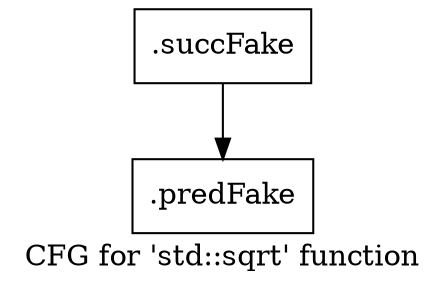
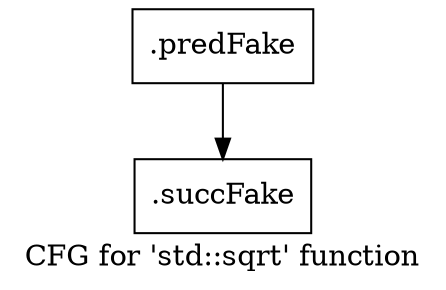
(223, 111) -> (223, 111)
